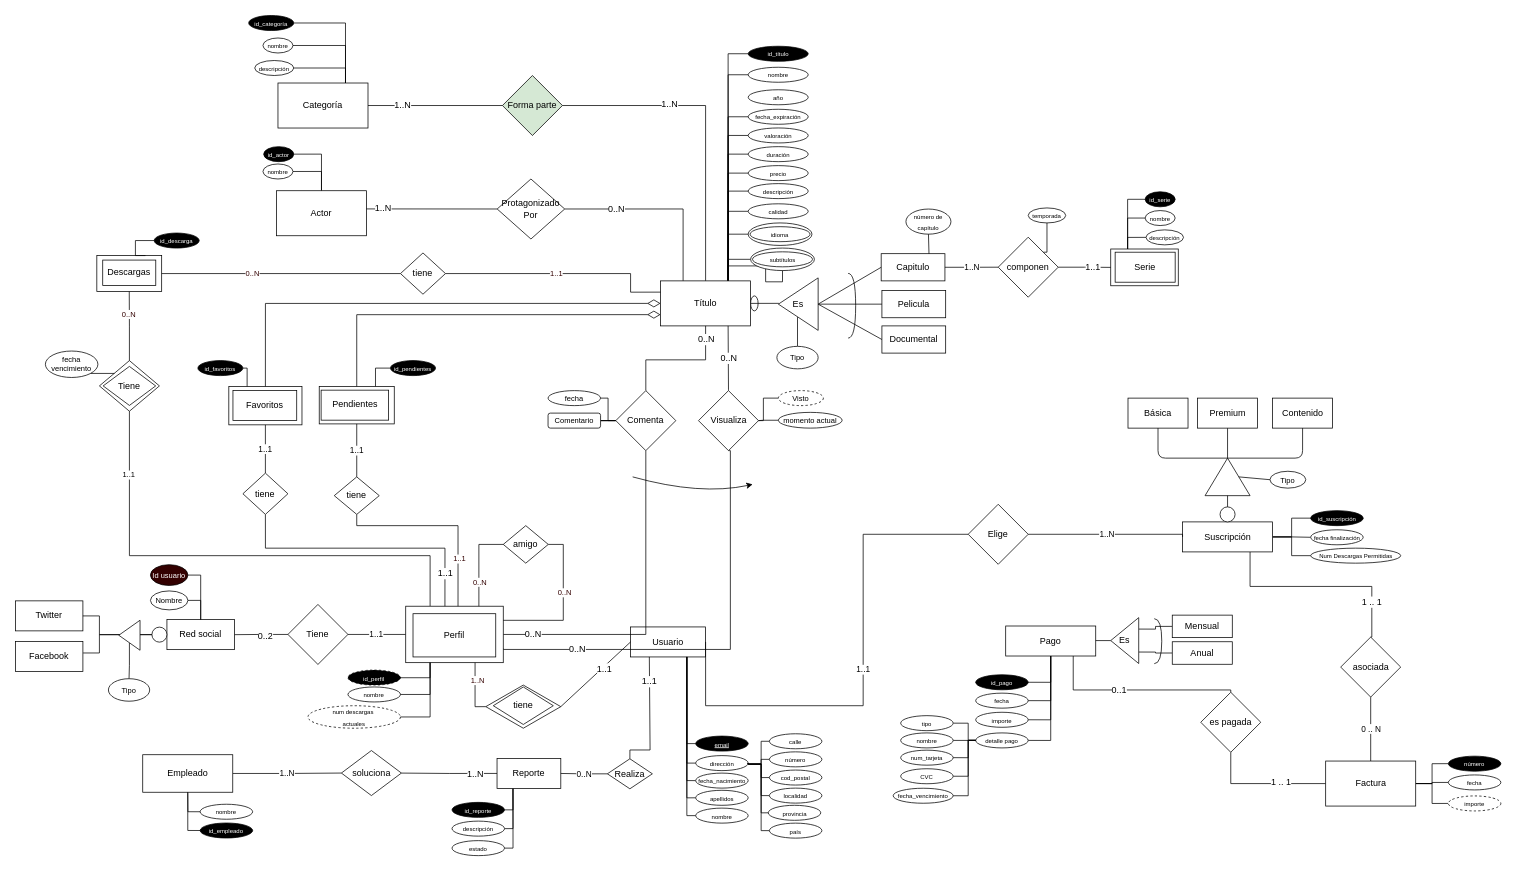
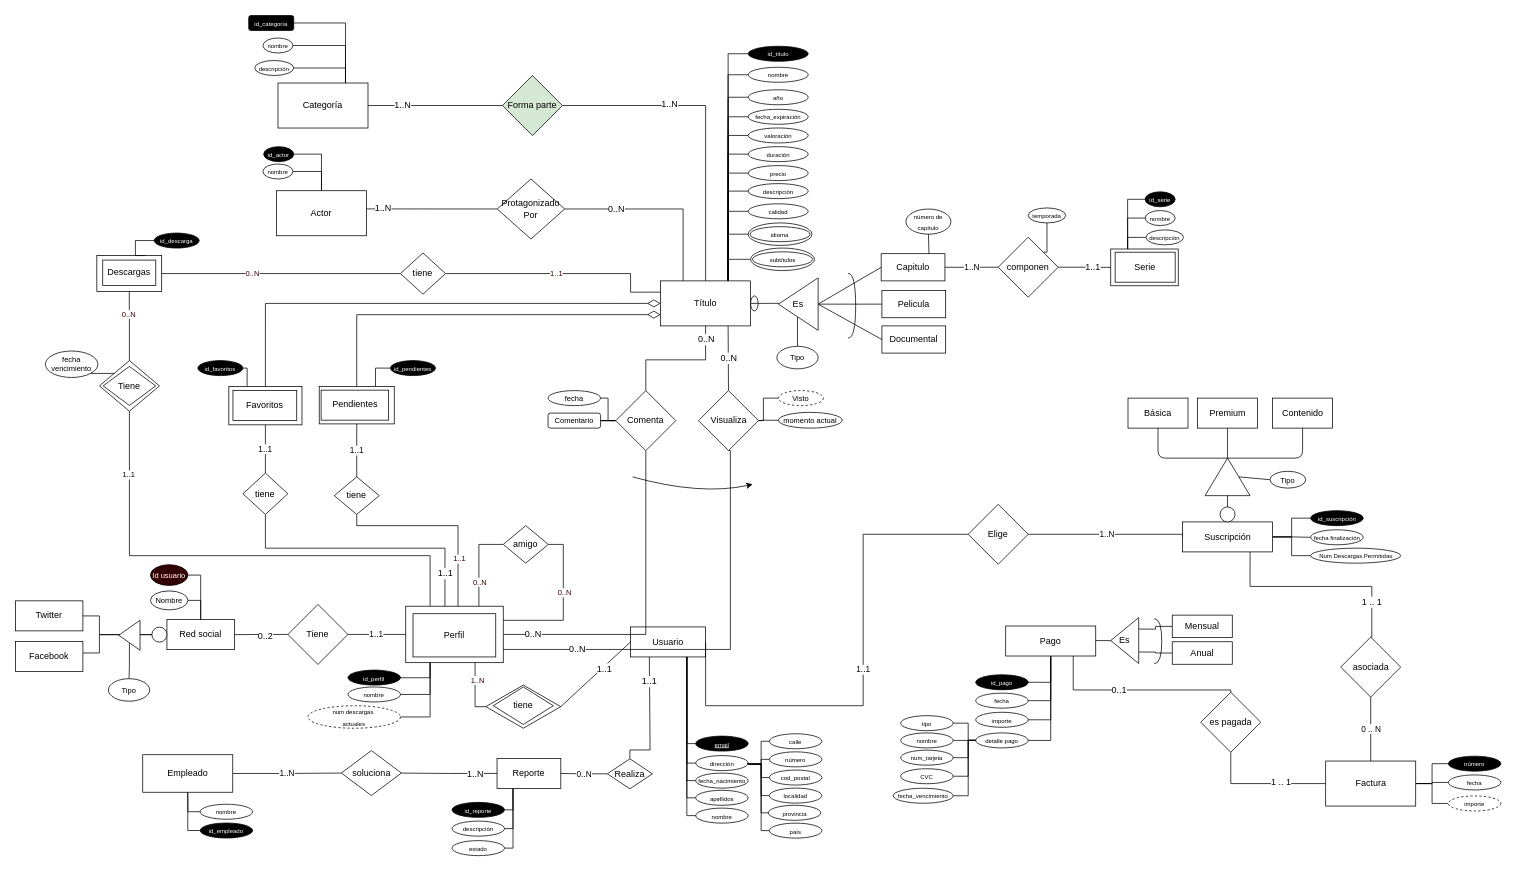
(271, 23) -> (271, 23)
(773, 282) -> (738, 97)
(374, 677) -> (374, 677)
